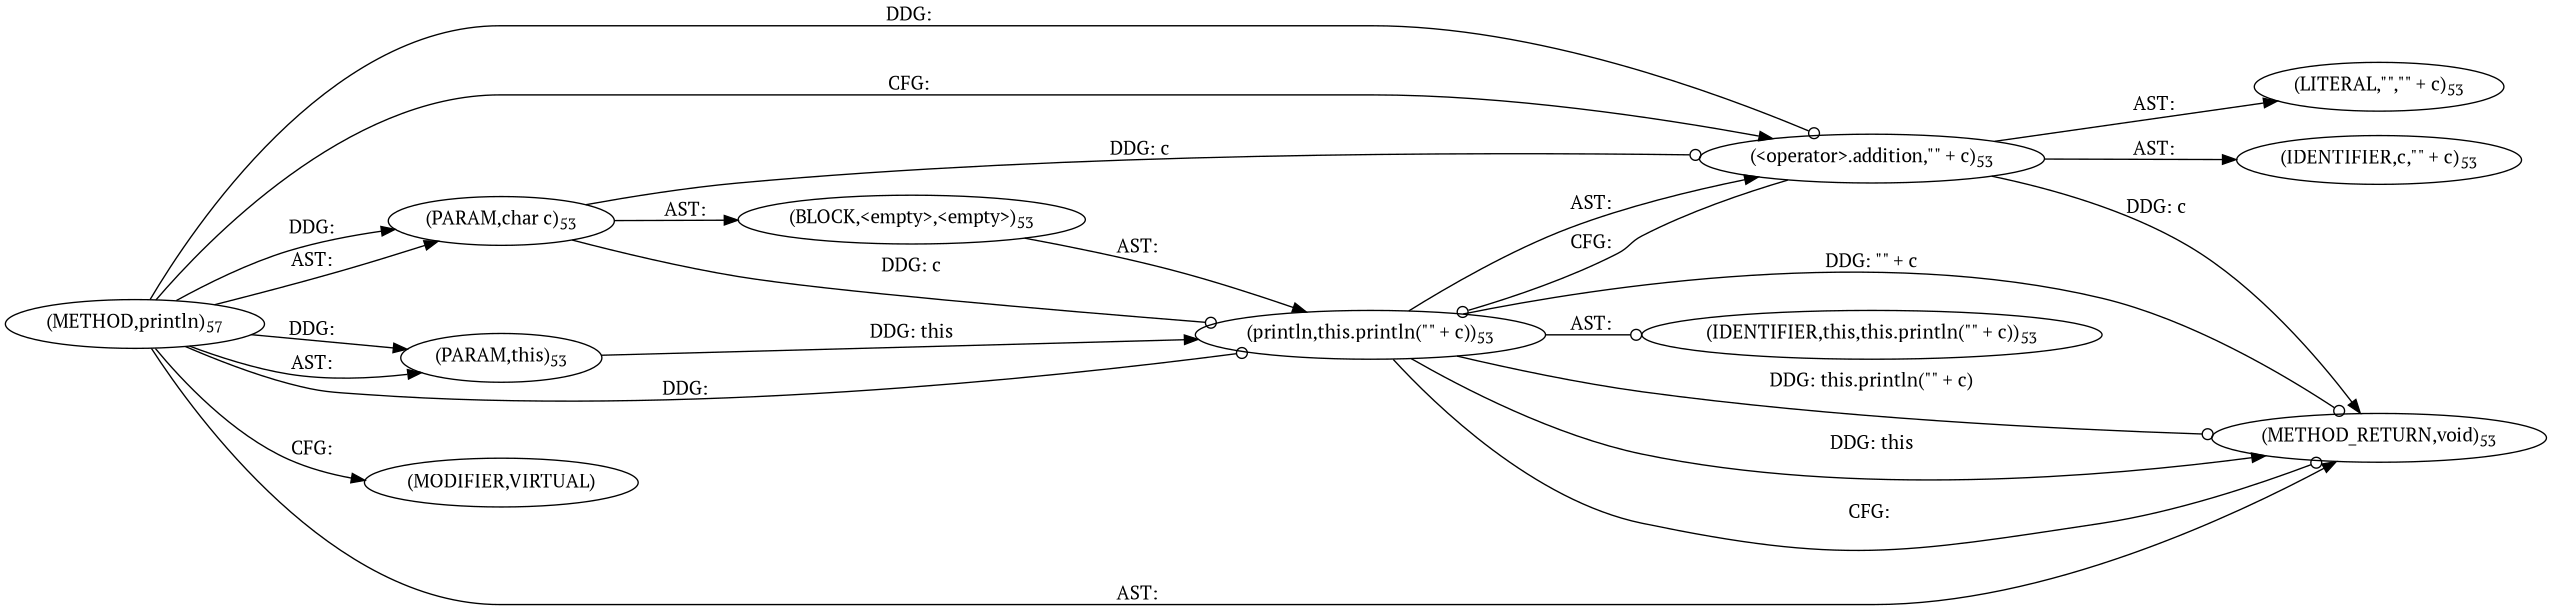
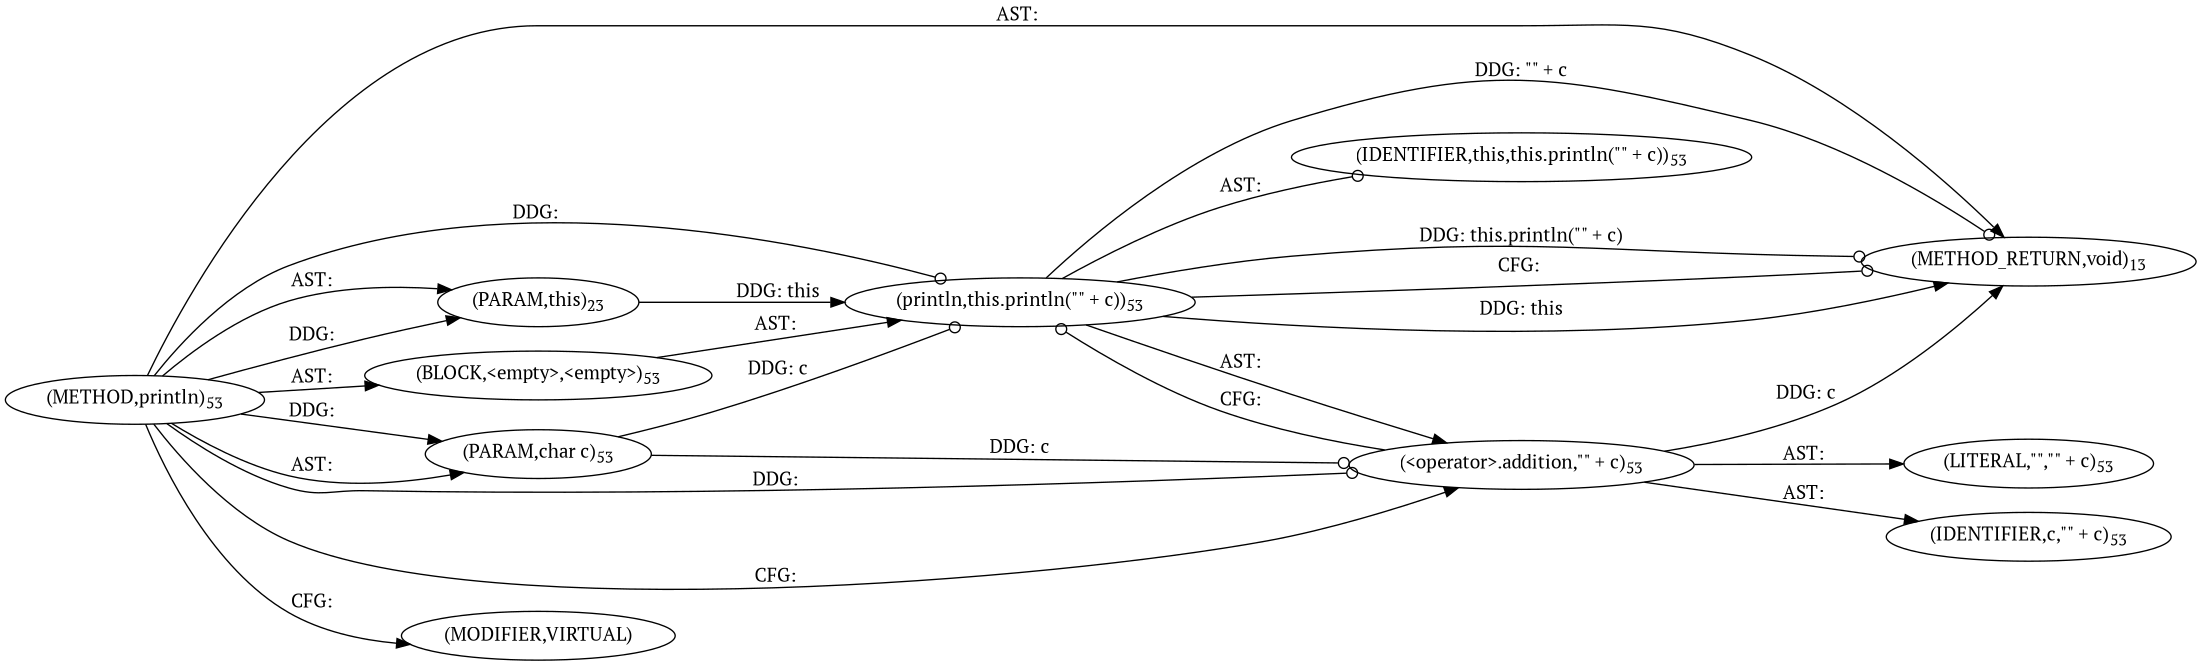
(669, 220) -> (312, 389)
(215, 322) -> (215, 398)
(559, 356) -> (596, 300)
(2488, 436) -> (2138, 260)
